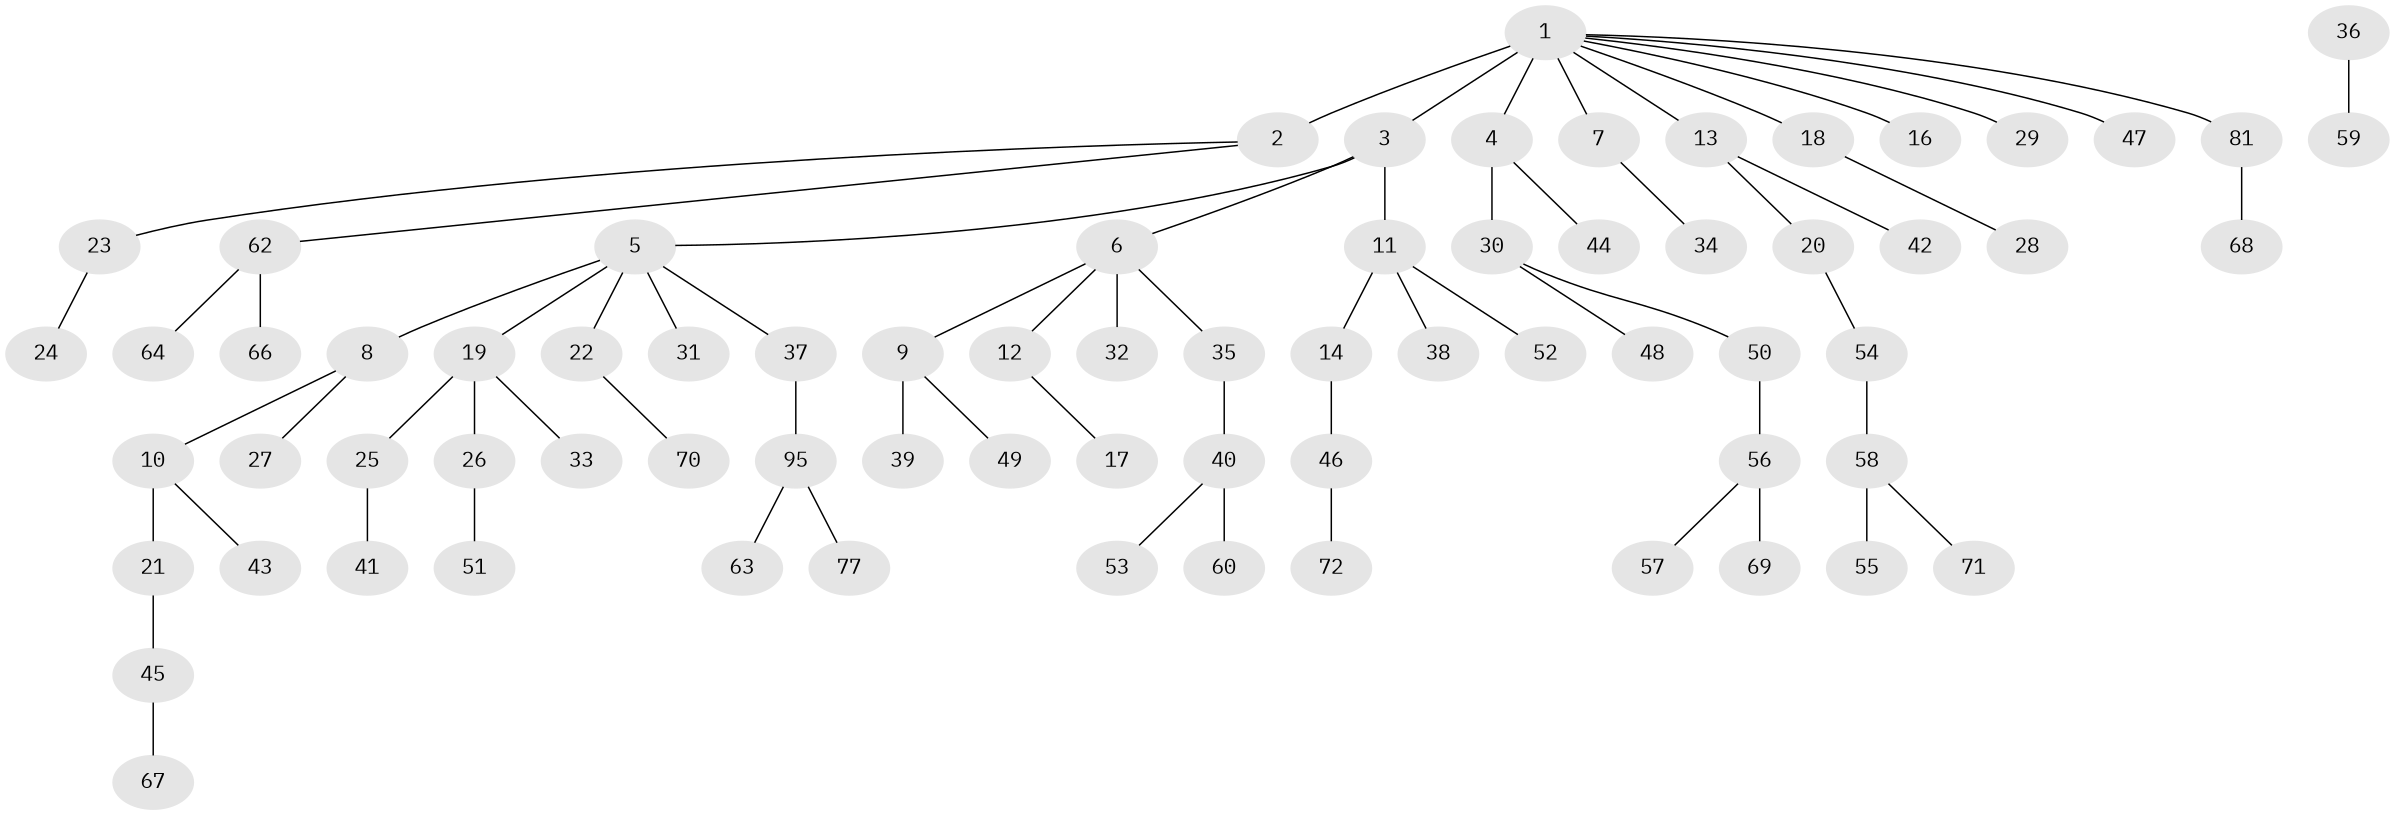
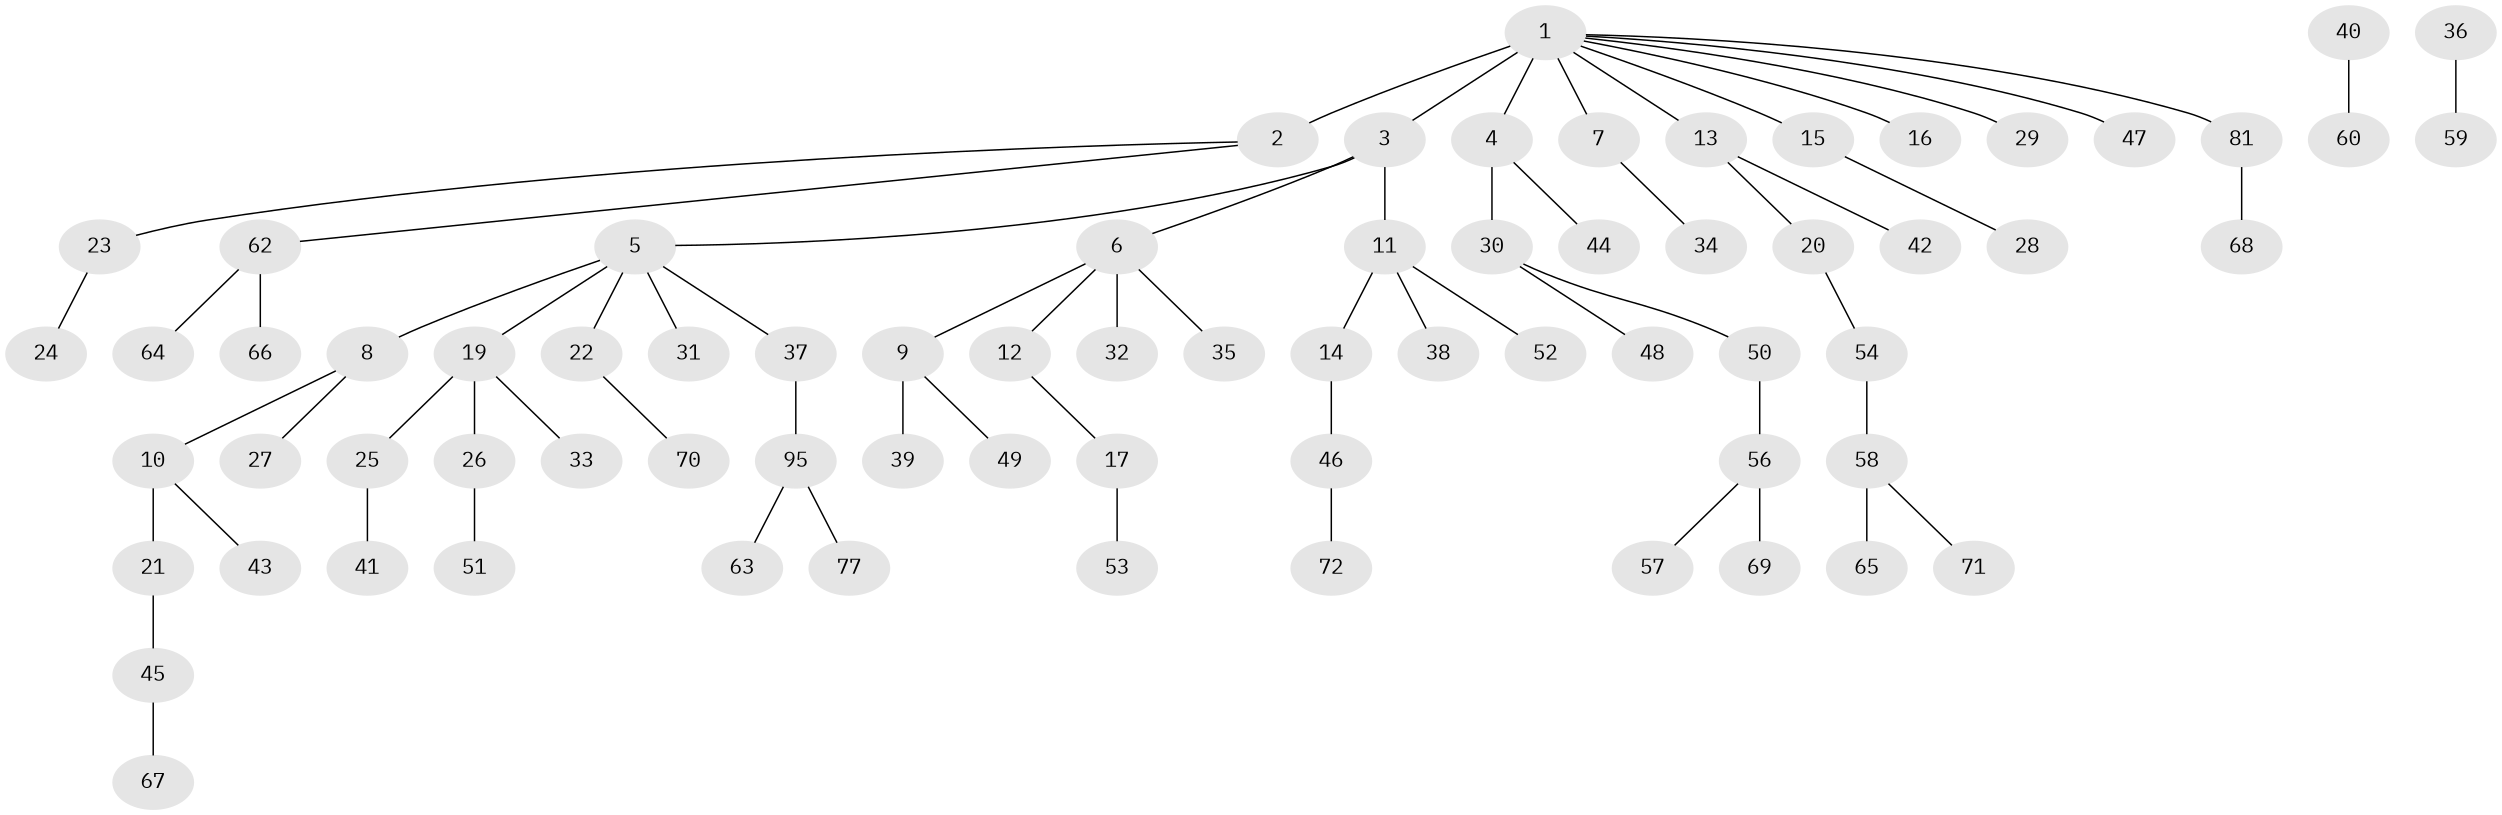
(1813, 140) -> (1813, 140)
(1224, 408) -> none
(1171, 515) -> (1117, 515)
(1867, 568) -> (1867, 568)
